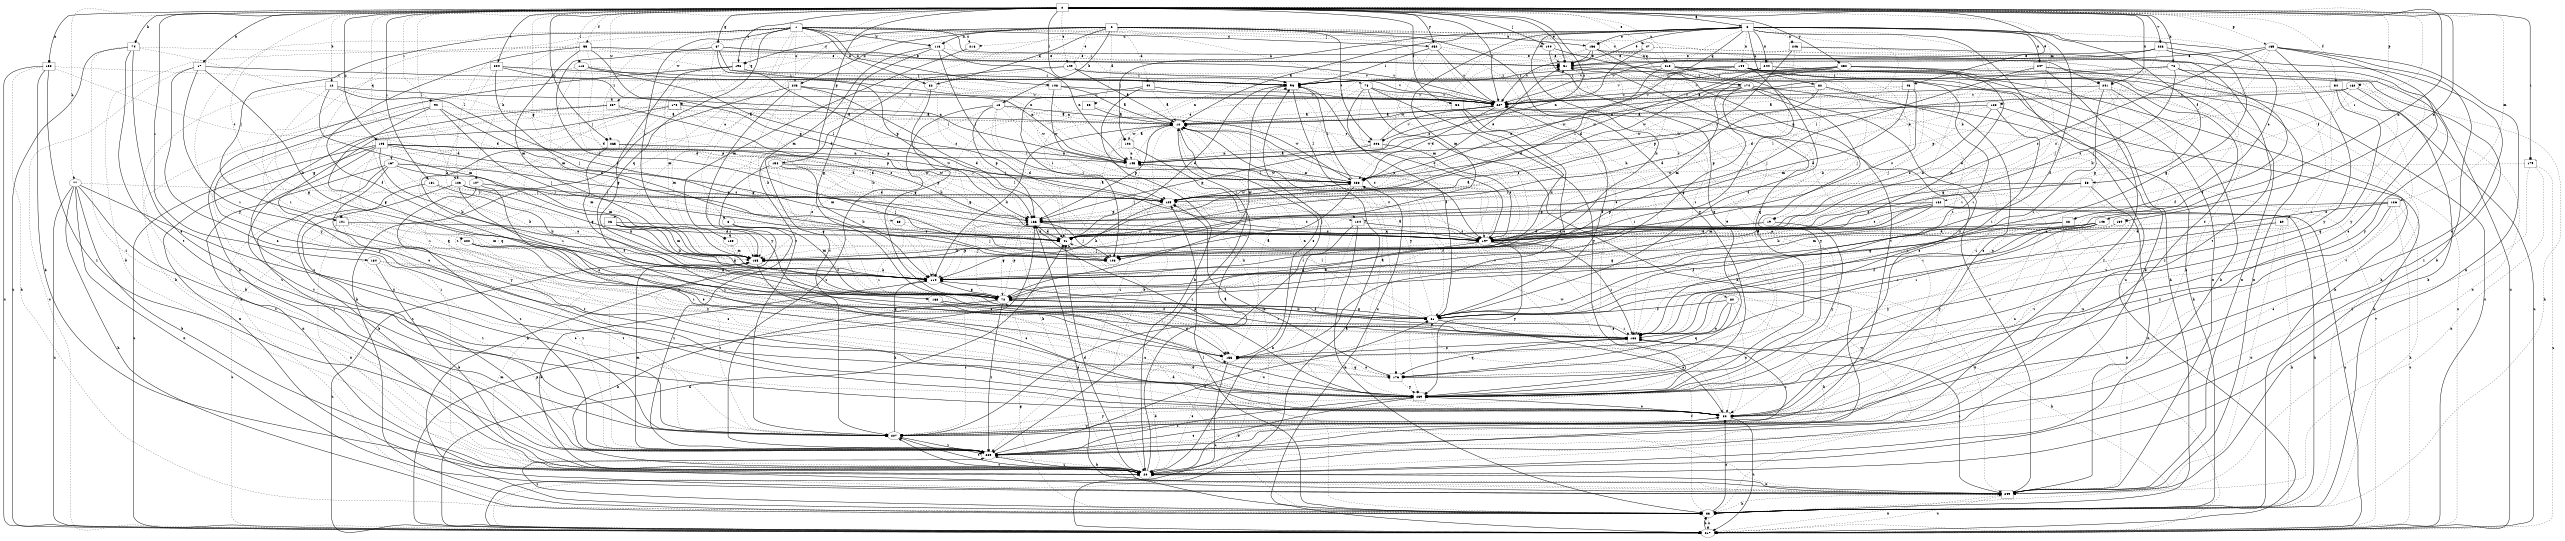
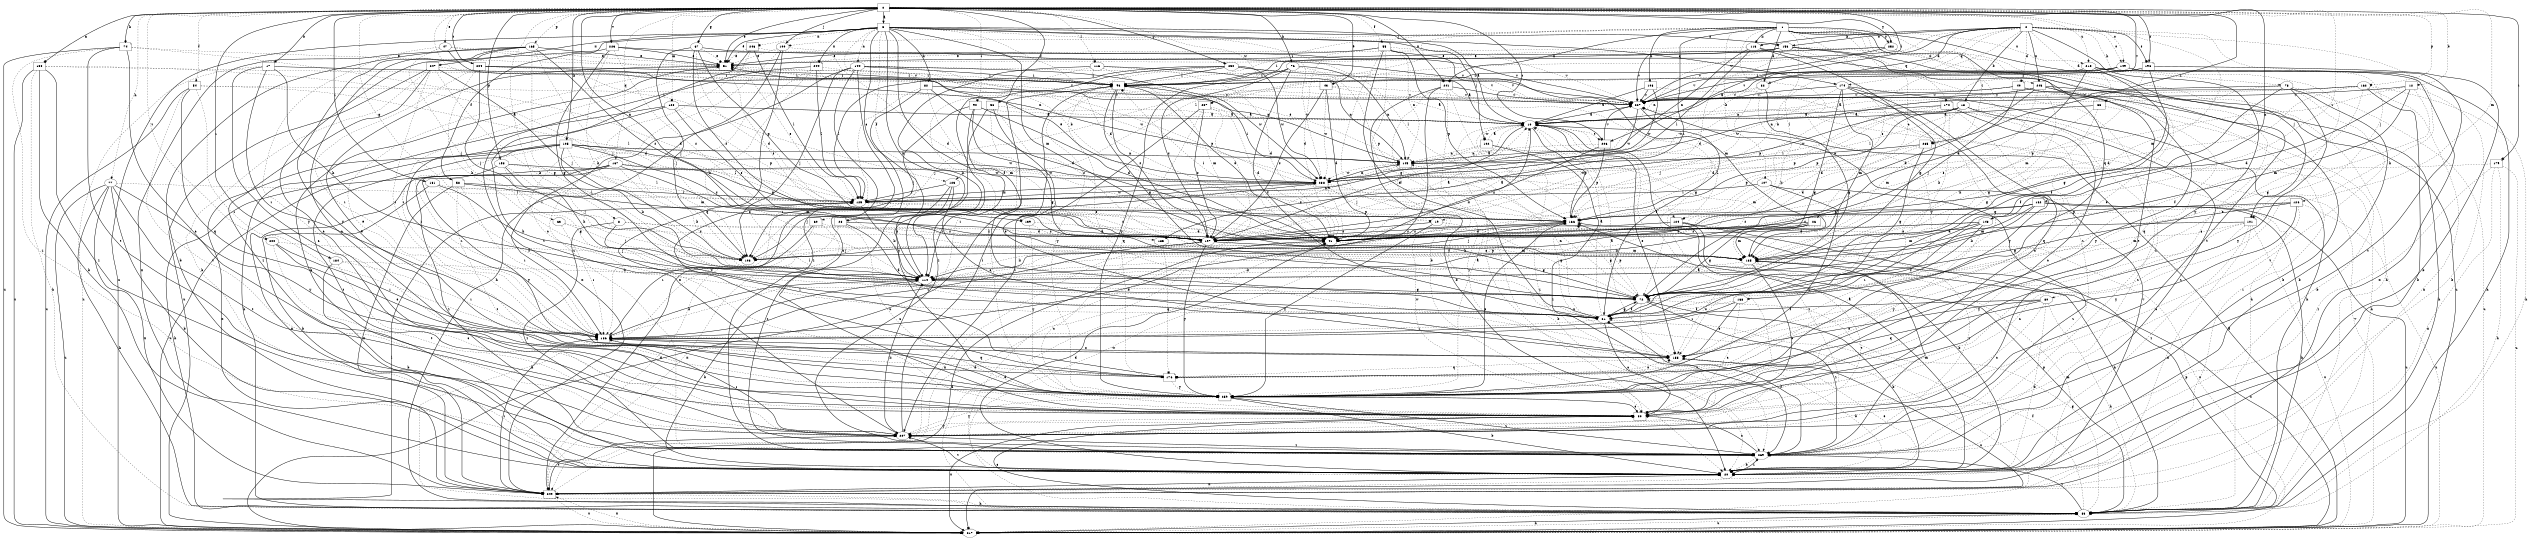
(972, 47) -> none
(1820, 86) -> (926, 86)
(1177, 224) -> none
(914, 303) -> none
(2328, 504) -> (2399, 450)
